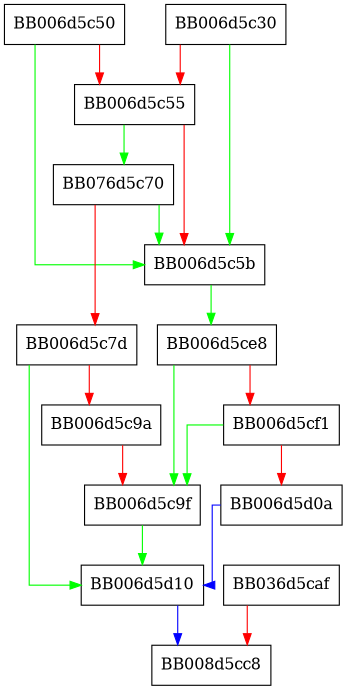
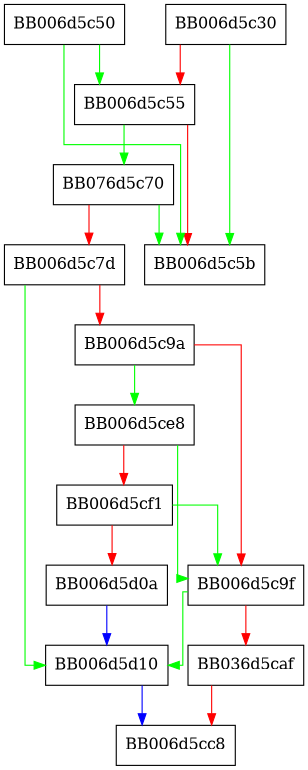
(100, 59) -> (100, 59)
(211, 299) -> (135, 379)
none -> (246, 620)
(211, 665) -> (176, 745)
